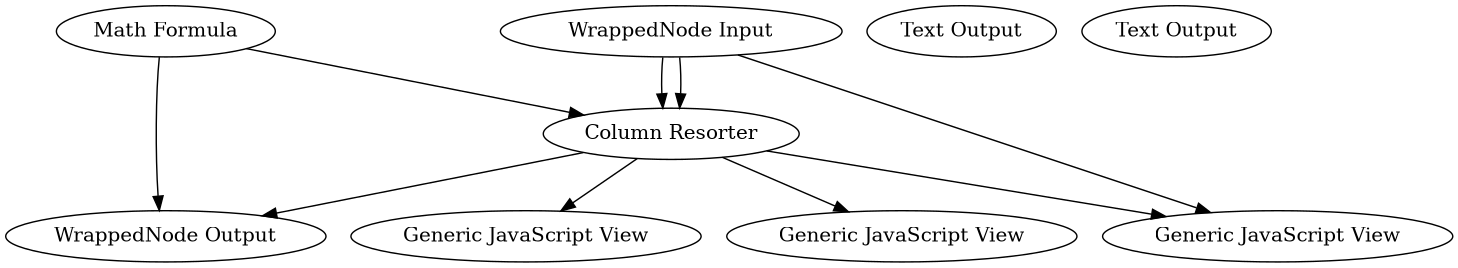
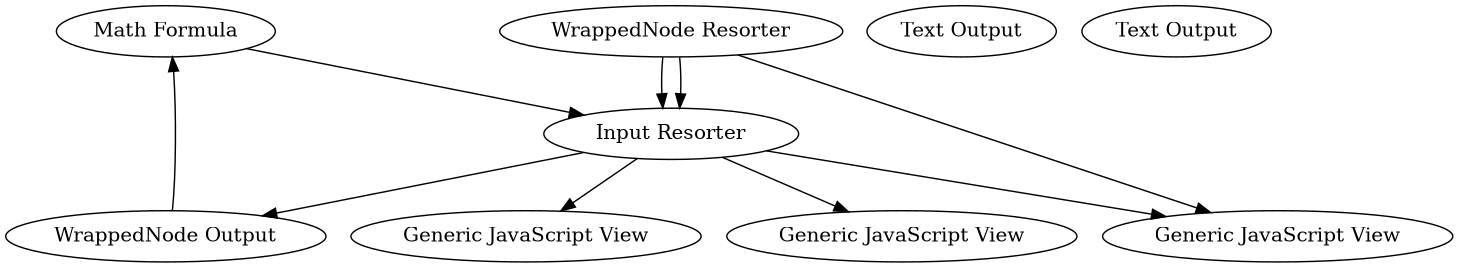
(671, 31) -> (671, 31)
(156, 126) -> (175, 141)
(671, 134) -> (671, 134)
